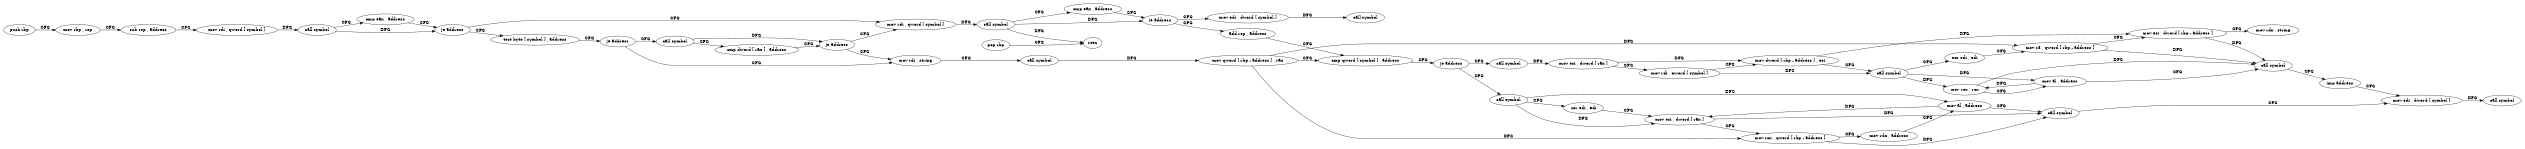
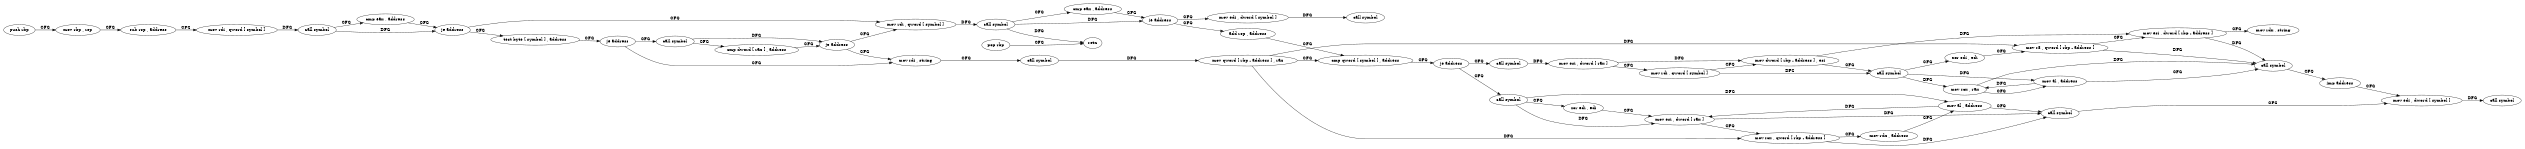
(1965, 90) -> (1965, 90)
